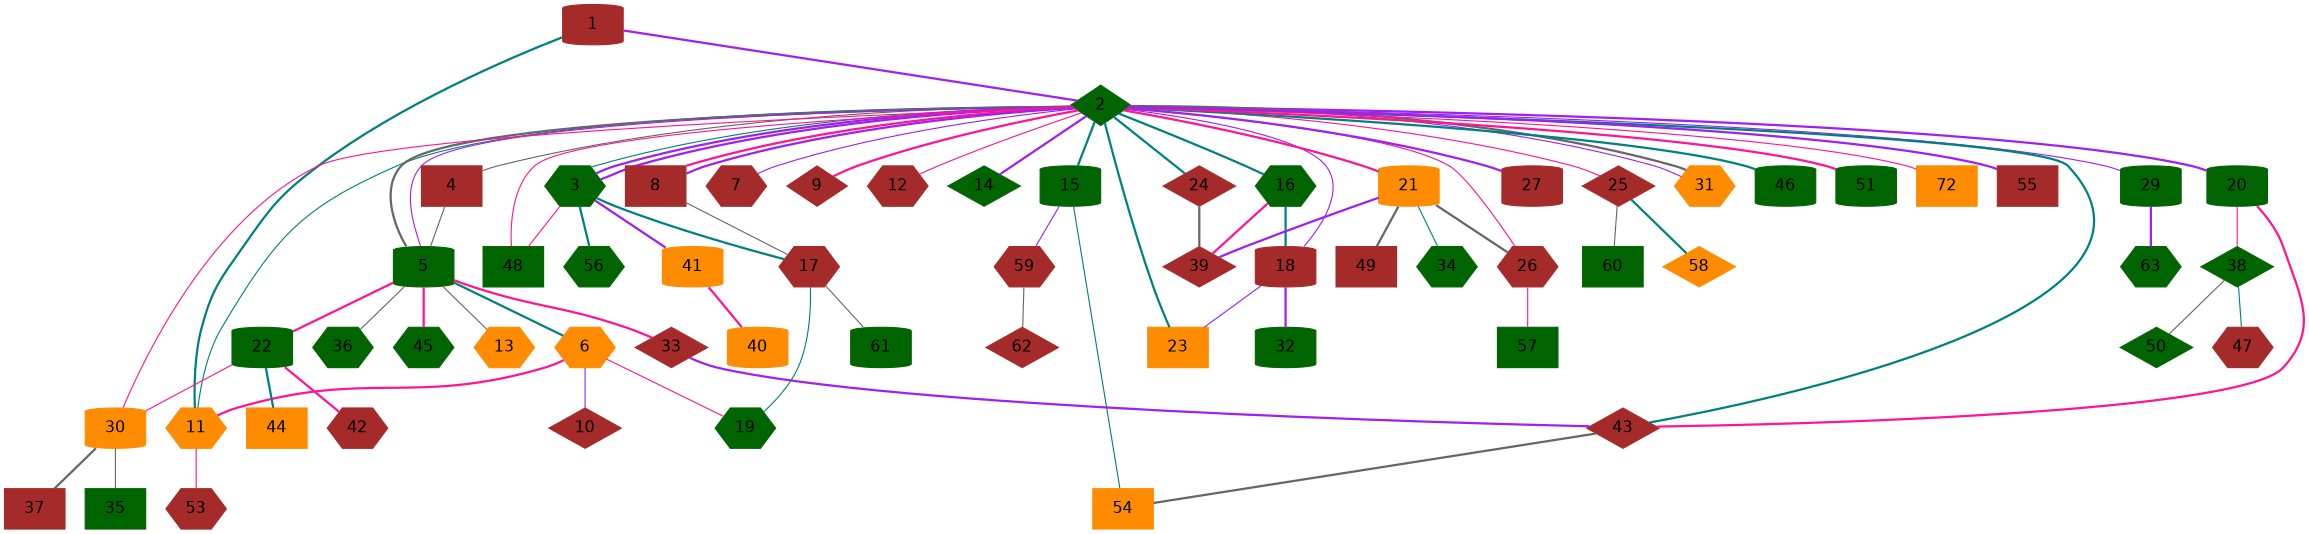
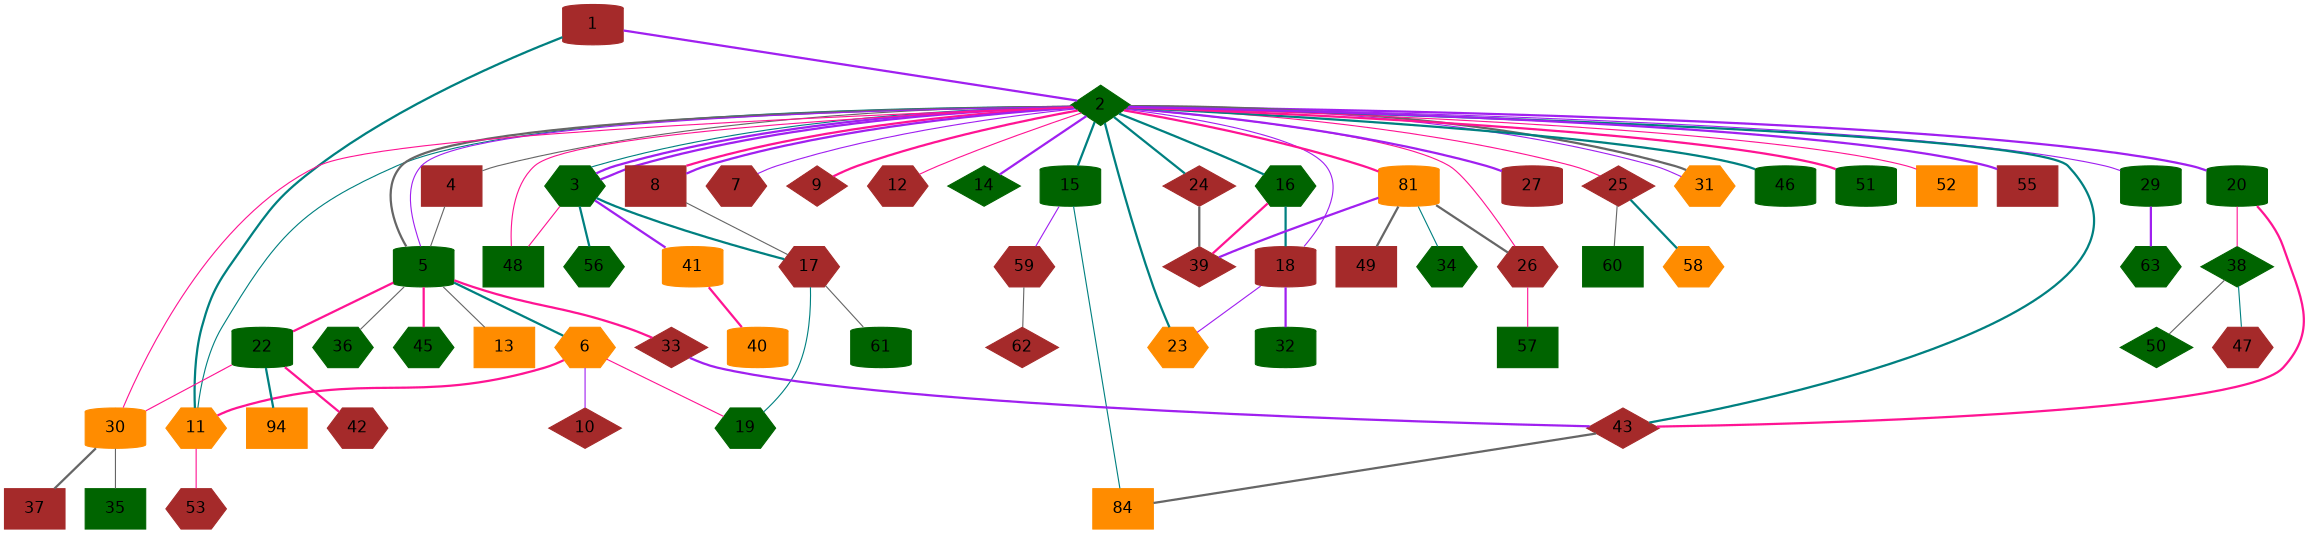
(1409, 186) -> (1409, 186)
(1947, 186) -> (1947, 186)
(1699, 267) -> (1694, 267)
(504, 347) -> (504, 347)
(1178, 347) -> (1178, 347)
(277, 428) -> (277, 428)
(1123, 509) -> (1123, 509)
